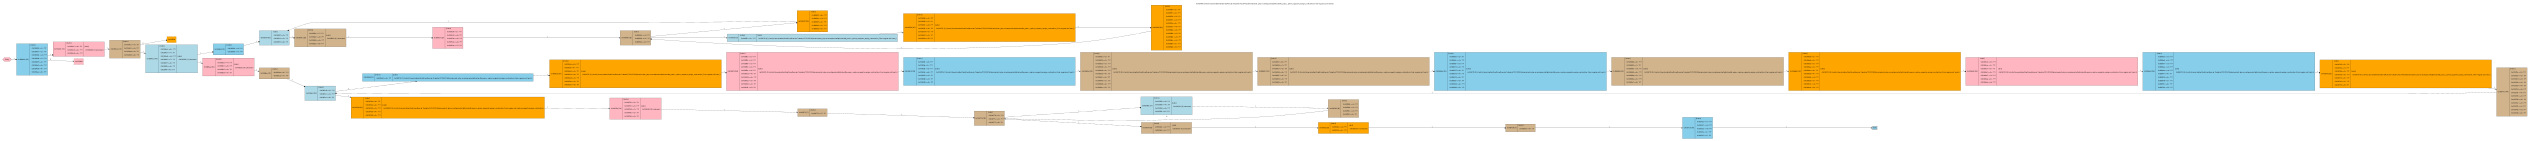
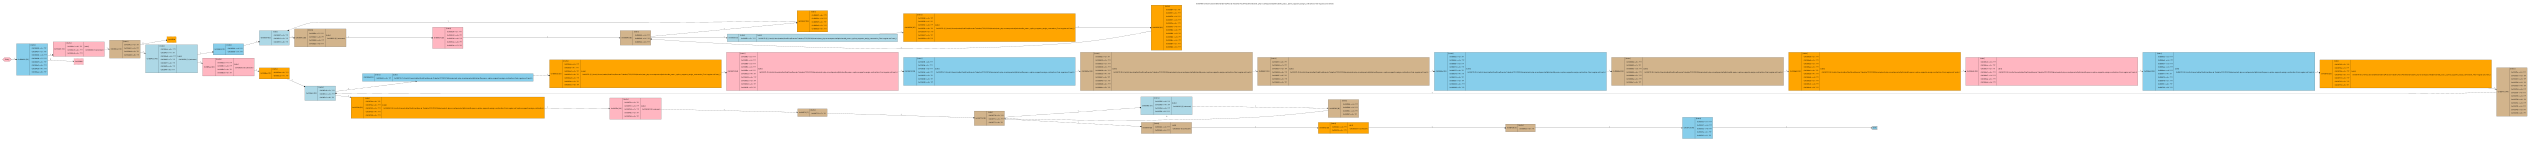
(274, 73) -> (274, 73)
